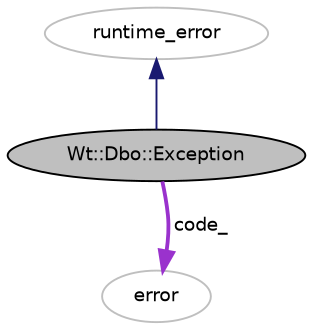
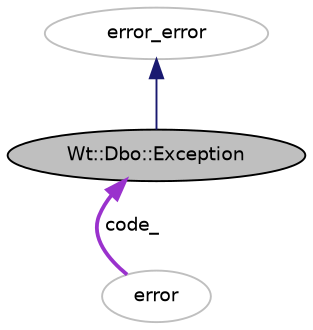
(156, 33) -> (156, 33)
(168, 216) -> (99, 238)
